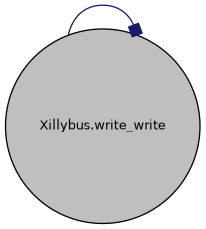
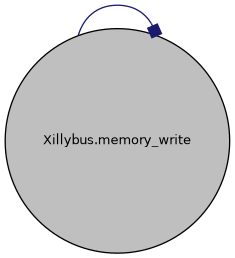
(103, 126) -> (117, 141)
